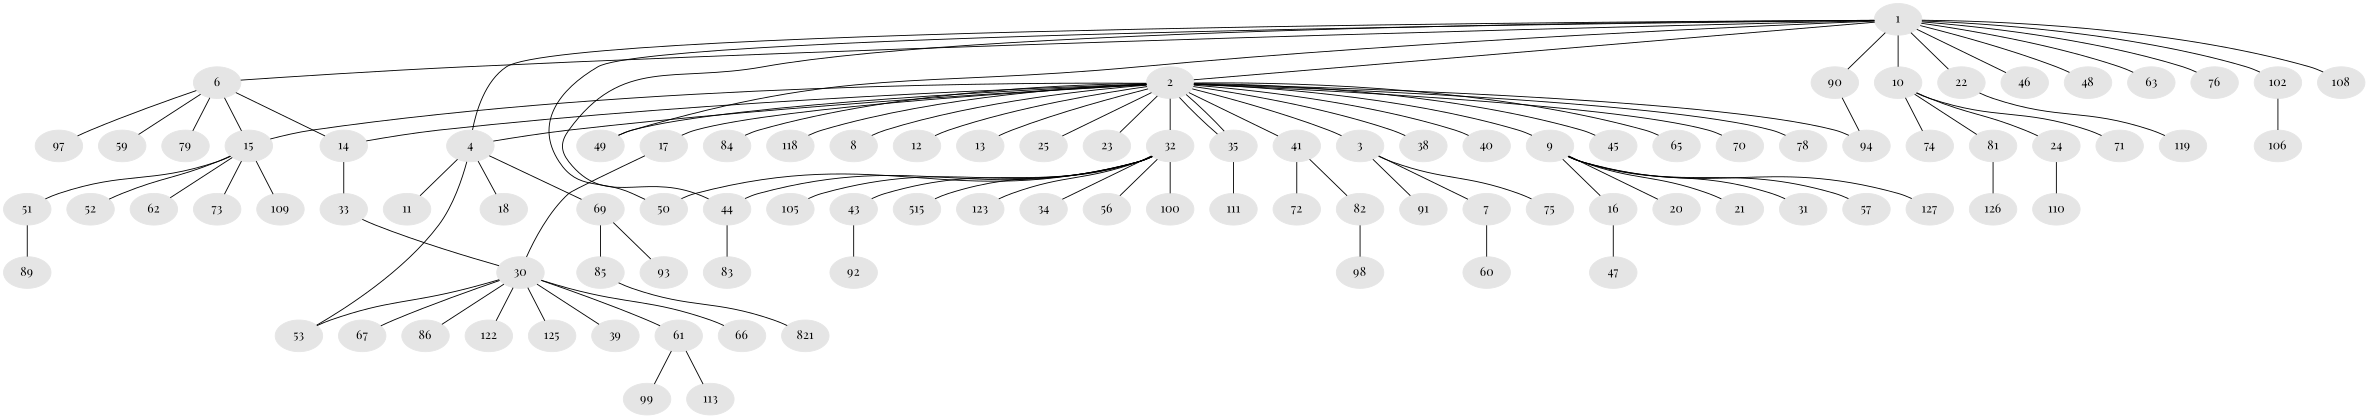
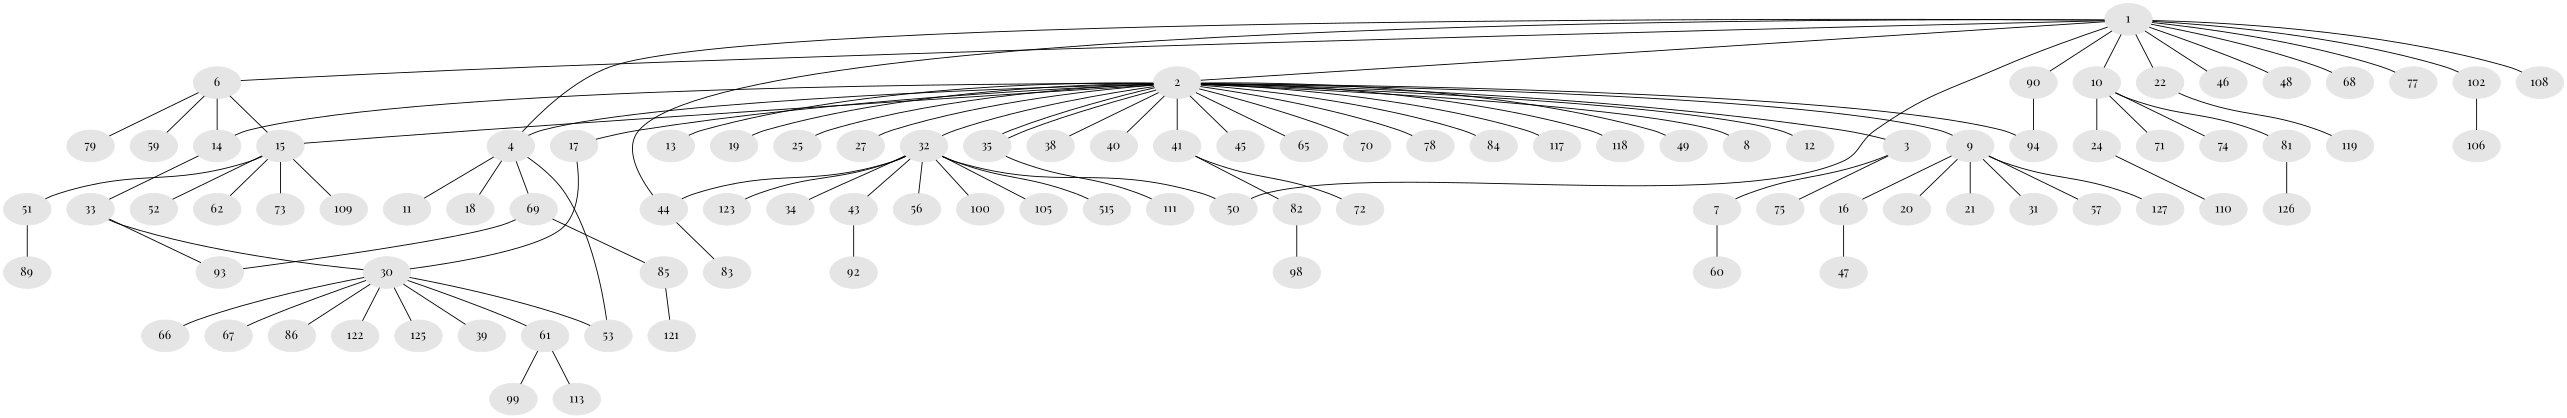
(1244, 58) -> none
(2151, 83) -> (2350, 83)
(2215, 83) -> (2413, 83)
(59, 146) -> none
none -> (734, 146)
(1107, 146) -> (861, 146)
none -> (1557, 146)
(1423, 209) -> none
none -> (155, 241)
(805, 336) -> (672, 336)
